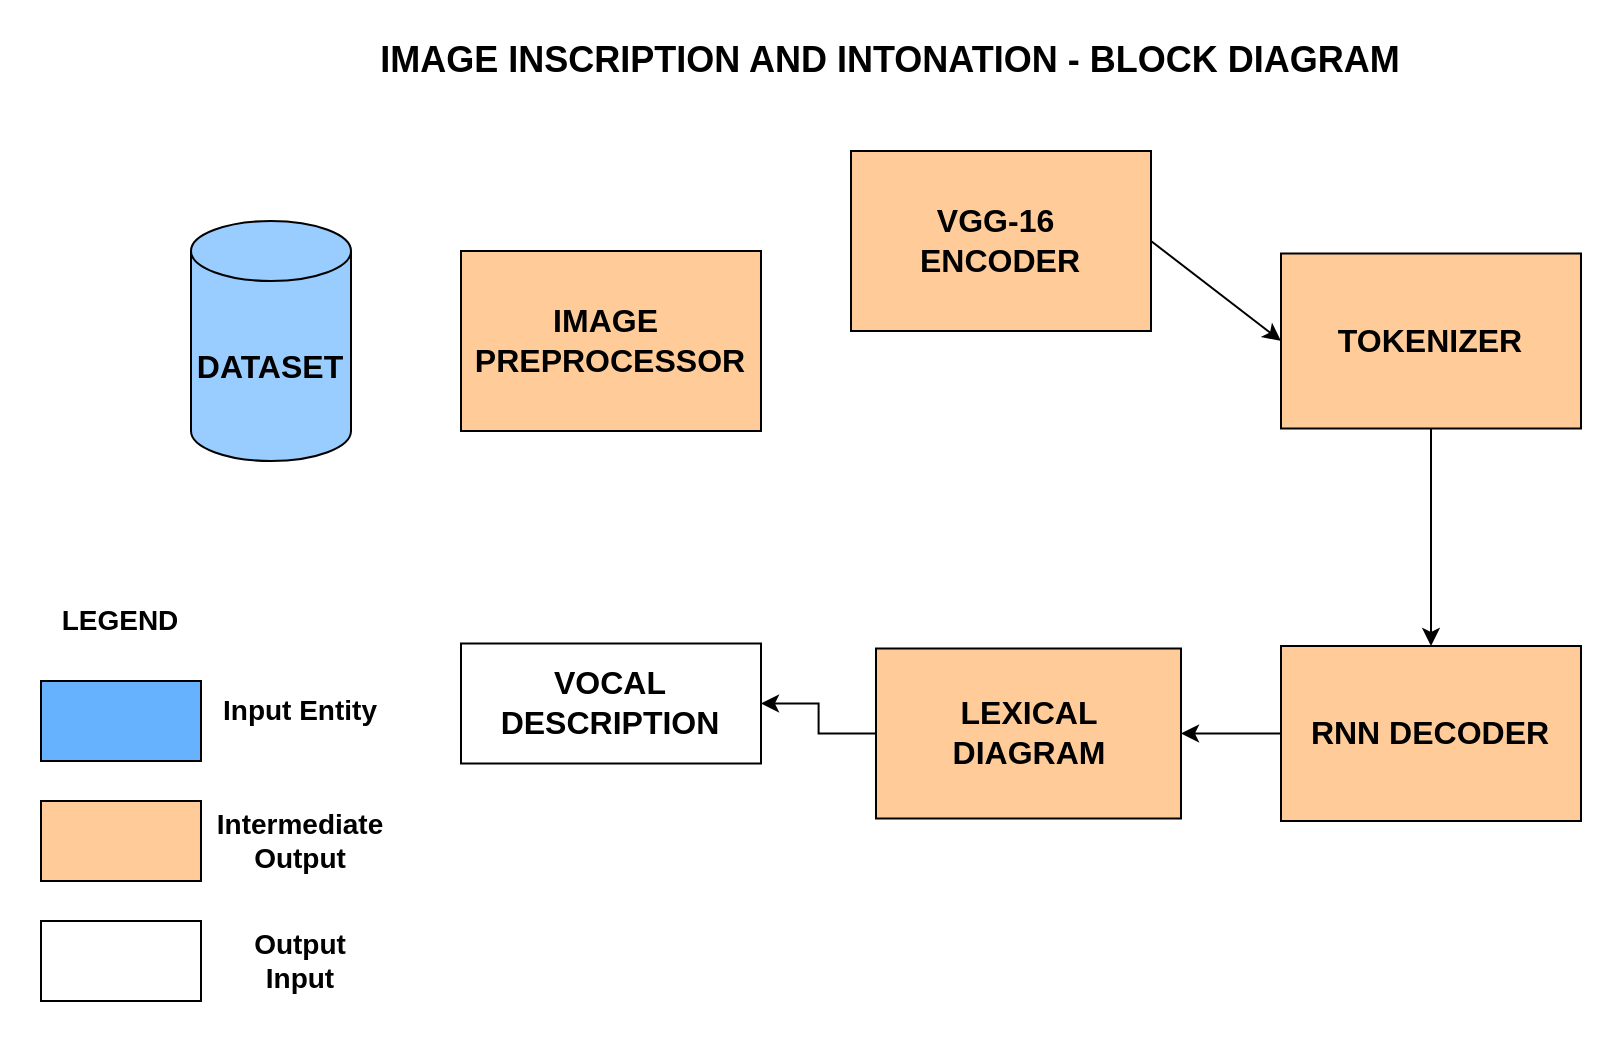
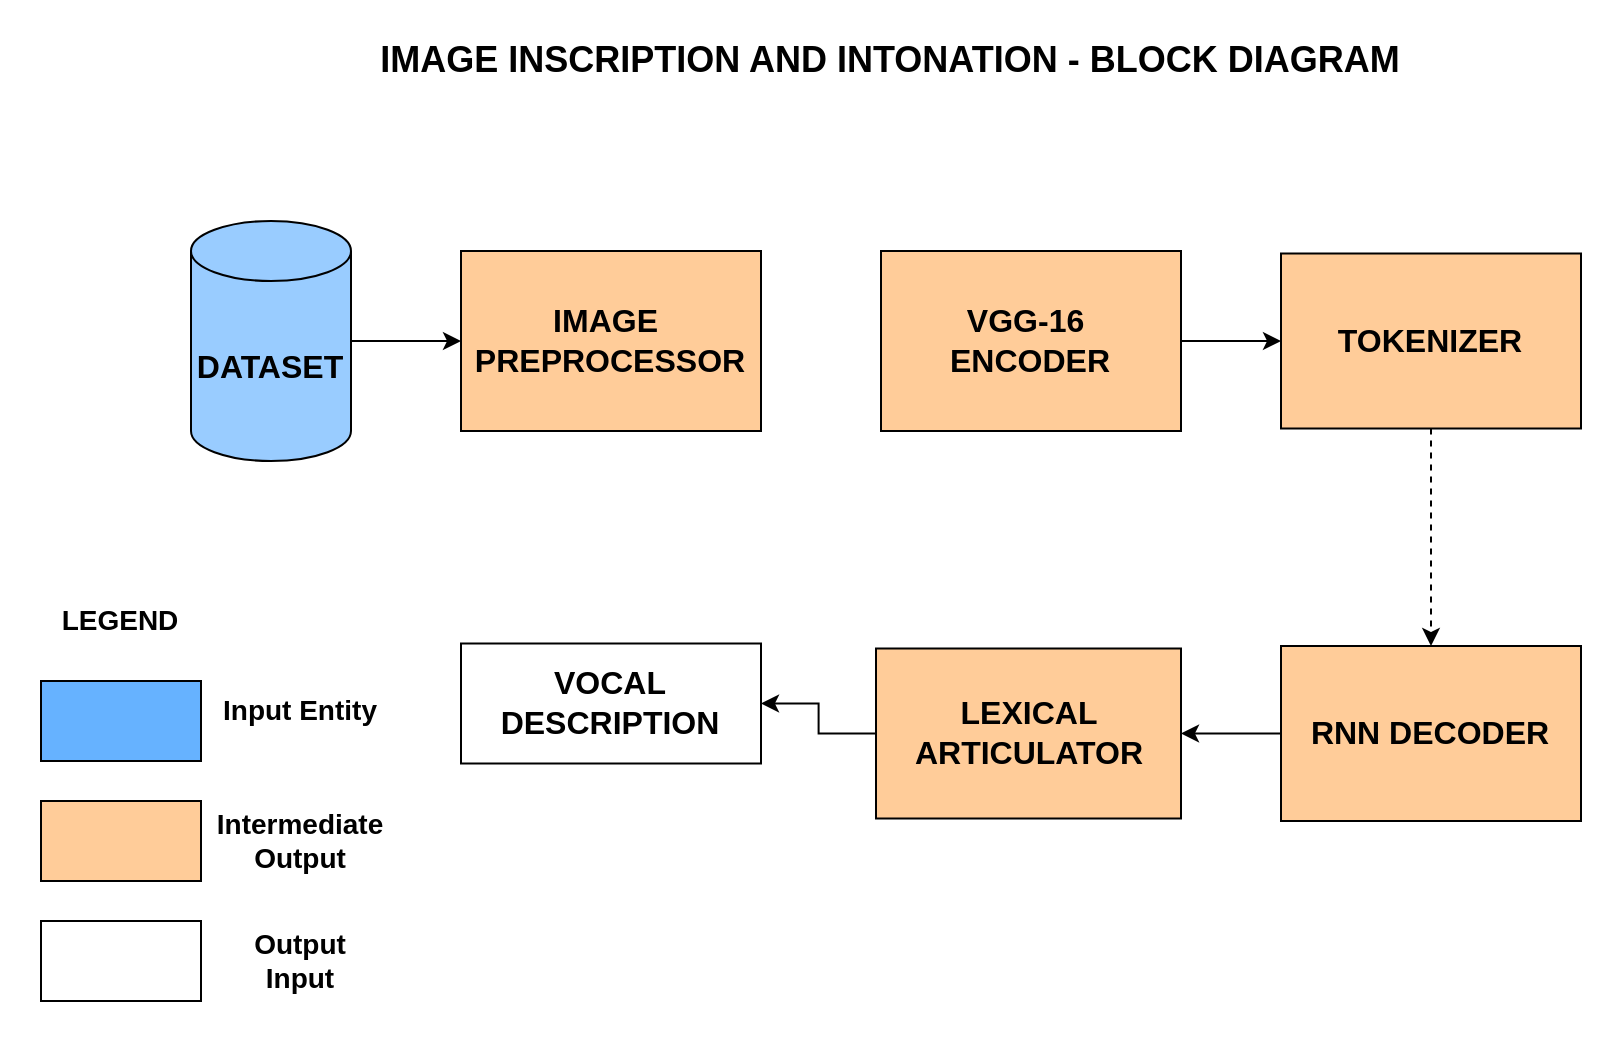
(1001, 241) -> (1031, 341)
none -> (399, 341)
(1431, 533) -> (1431, 533)
(1030, 733) -> (1030, 733)
